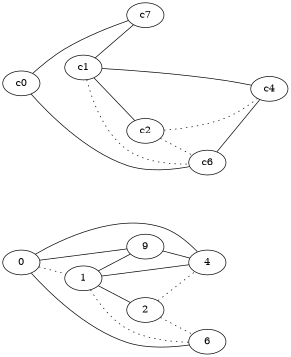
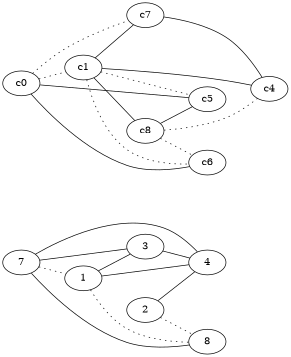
(78, 42) -> (78, 42)
none -> (52, 75)
none -> (207, 99)
(238, 126) -> (221, 34)
(145, 131) -> (145, 131)
(145, 247) -> (145, 247)
(21, 262) -> (21, 262)
(176, 286) -> (176, 286)
(114, 294) -> none
(207, 342) -> (207, 342)
